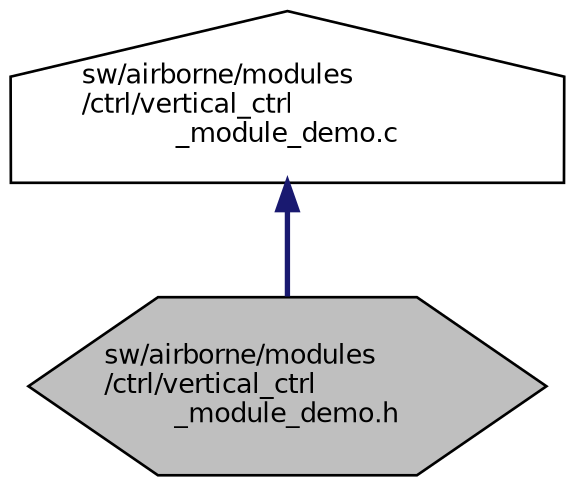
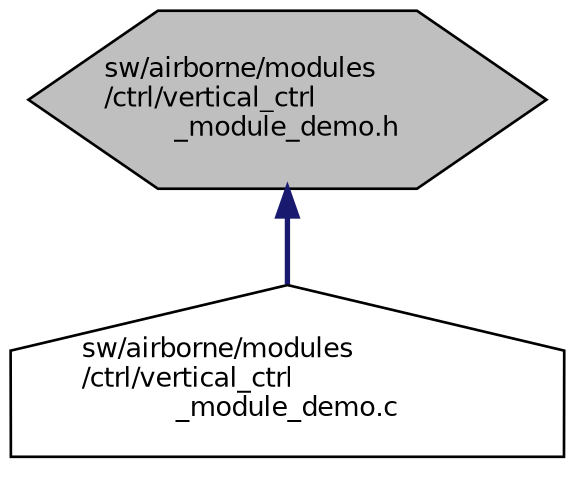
(287, 253) -> (287, 250)
